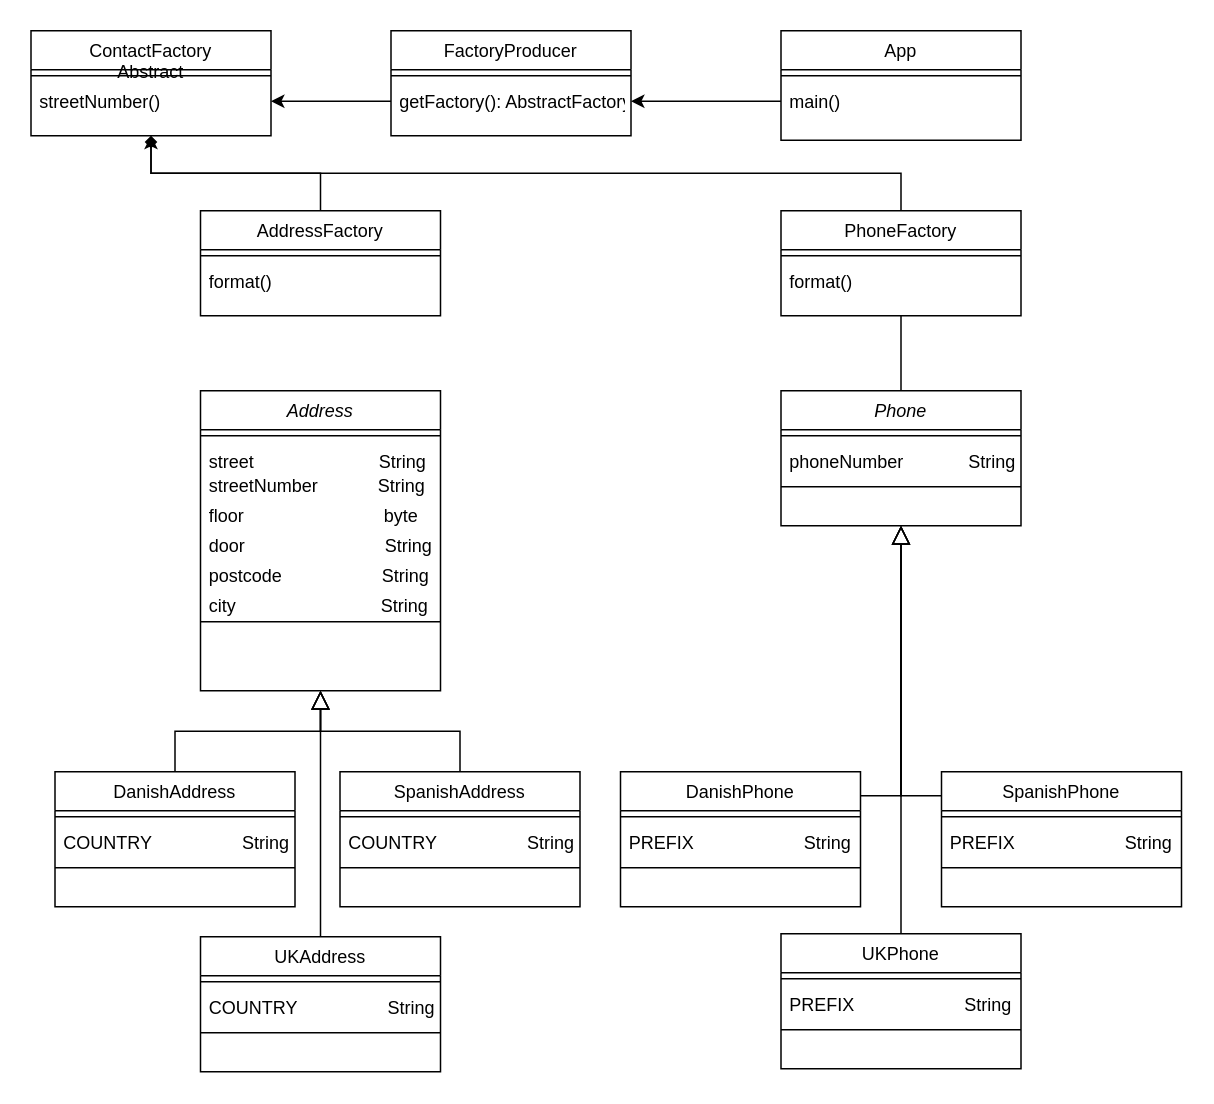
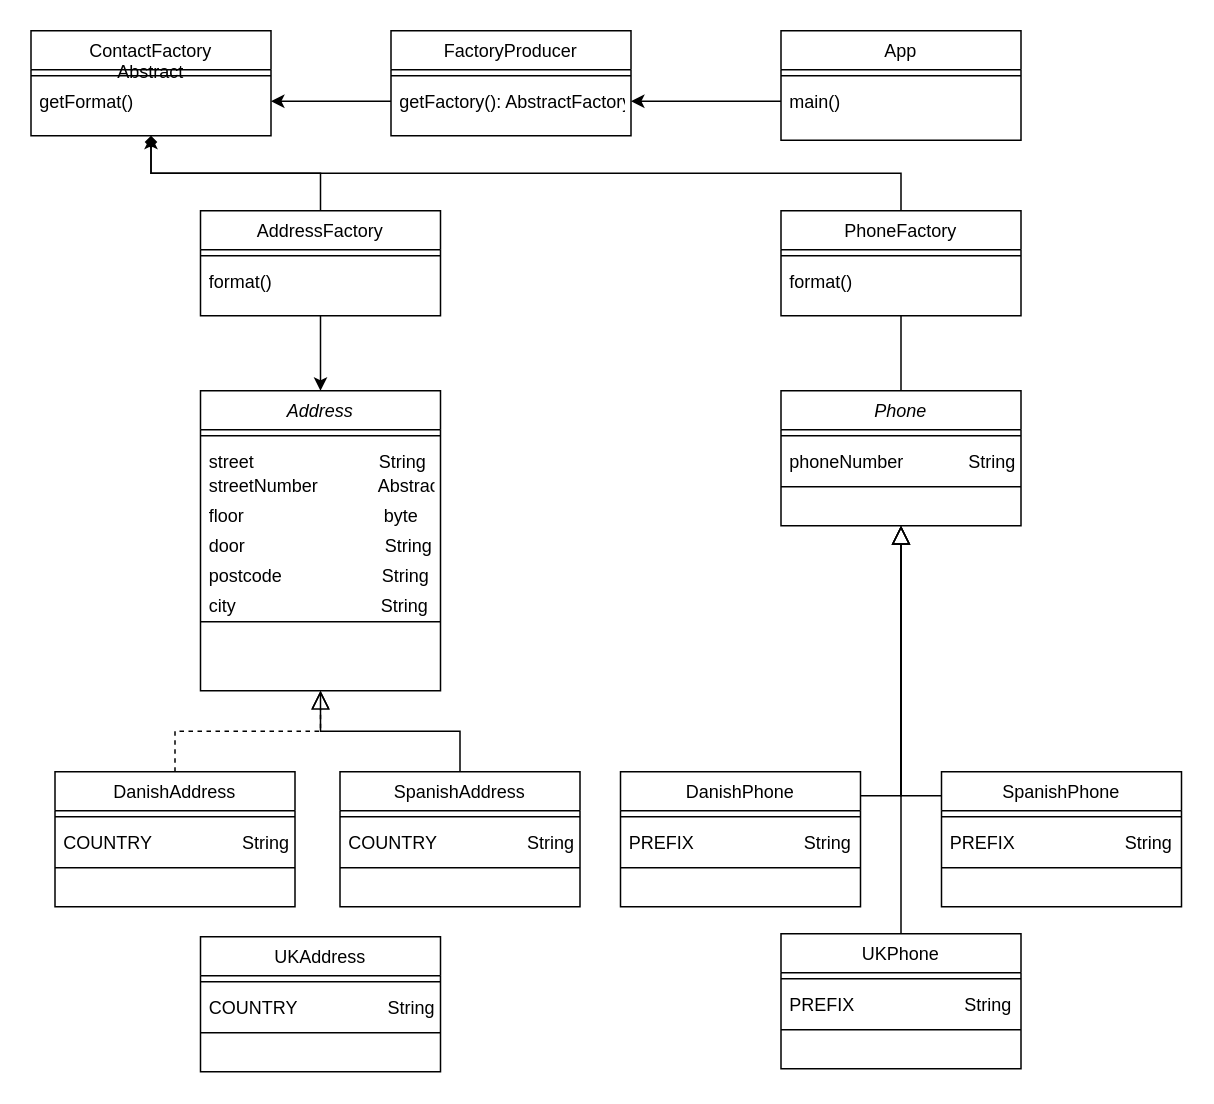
(110, 102) -> (94, 102)
none -> (320, 349)
(357, 486) -> (370, 486)
(228, 731) -> (228, 731)
(322, 731) -> (320, 701)
(320, 836) -> none
